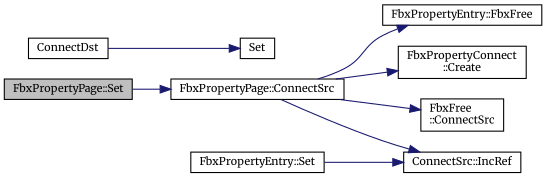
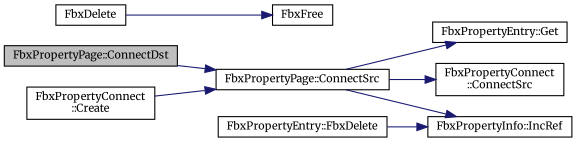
(462, 15) -> (500, 32)
(68, 48) -> (91, 15)
(257, 48) -> (303, 15)
(361, 76) -> (180, 93)
(68, 89) -> (91, 56)
(462, 115) -> (500, 80)
(257, 162) -> (303, 127)
(462, 162) -> (500, 127)
